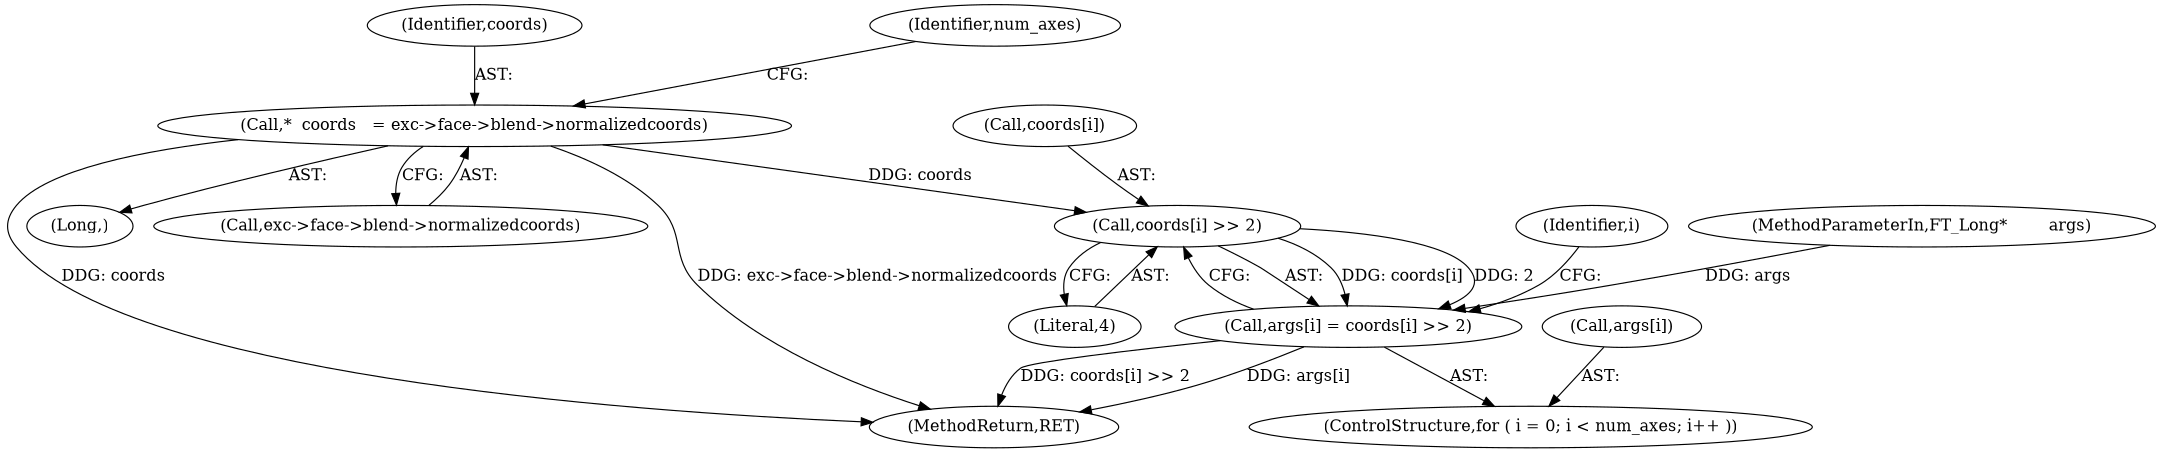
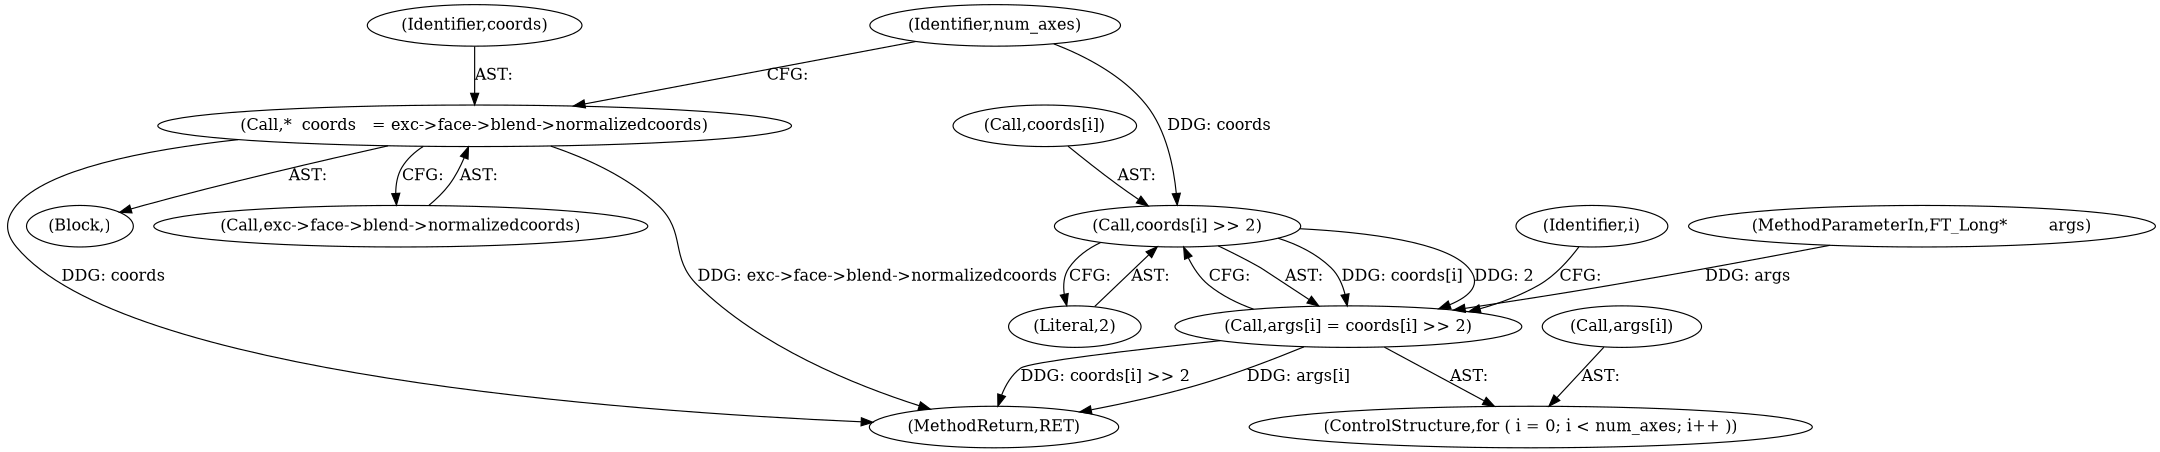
(839, 178) -> (1141, 98)
(80, 226) -> (80, 226)
(1075, 327) -> (1075, 327)
